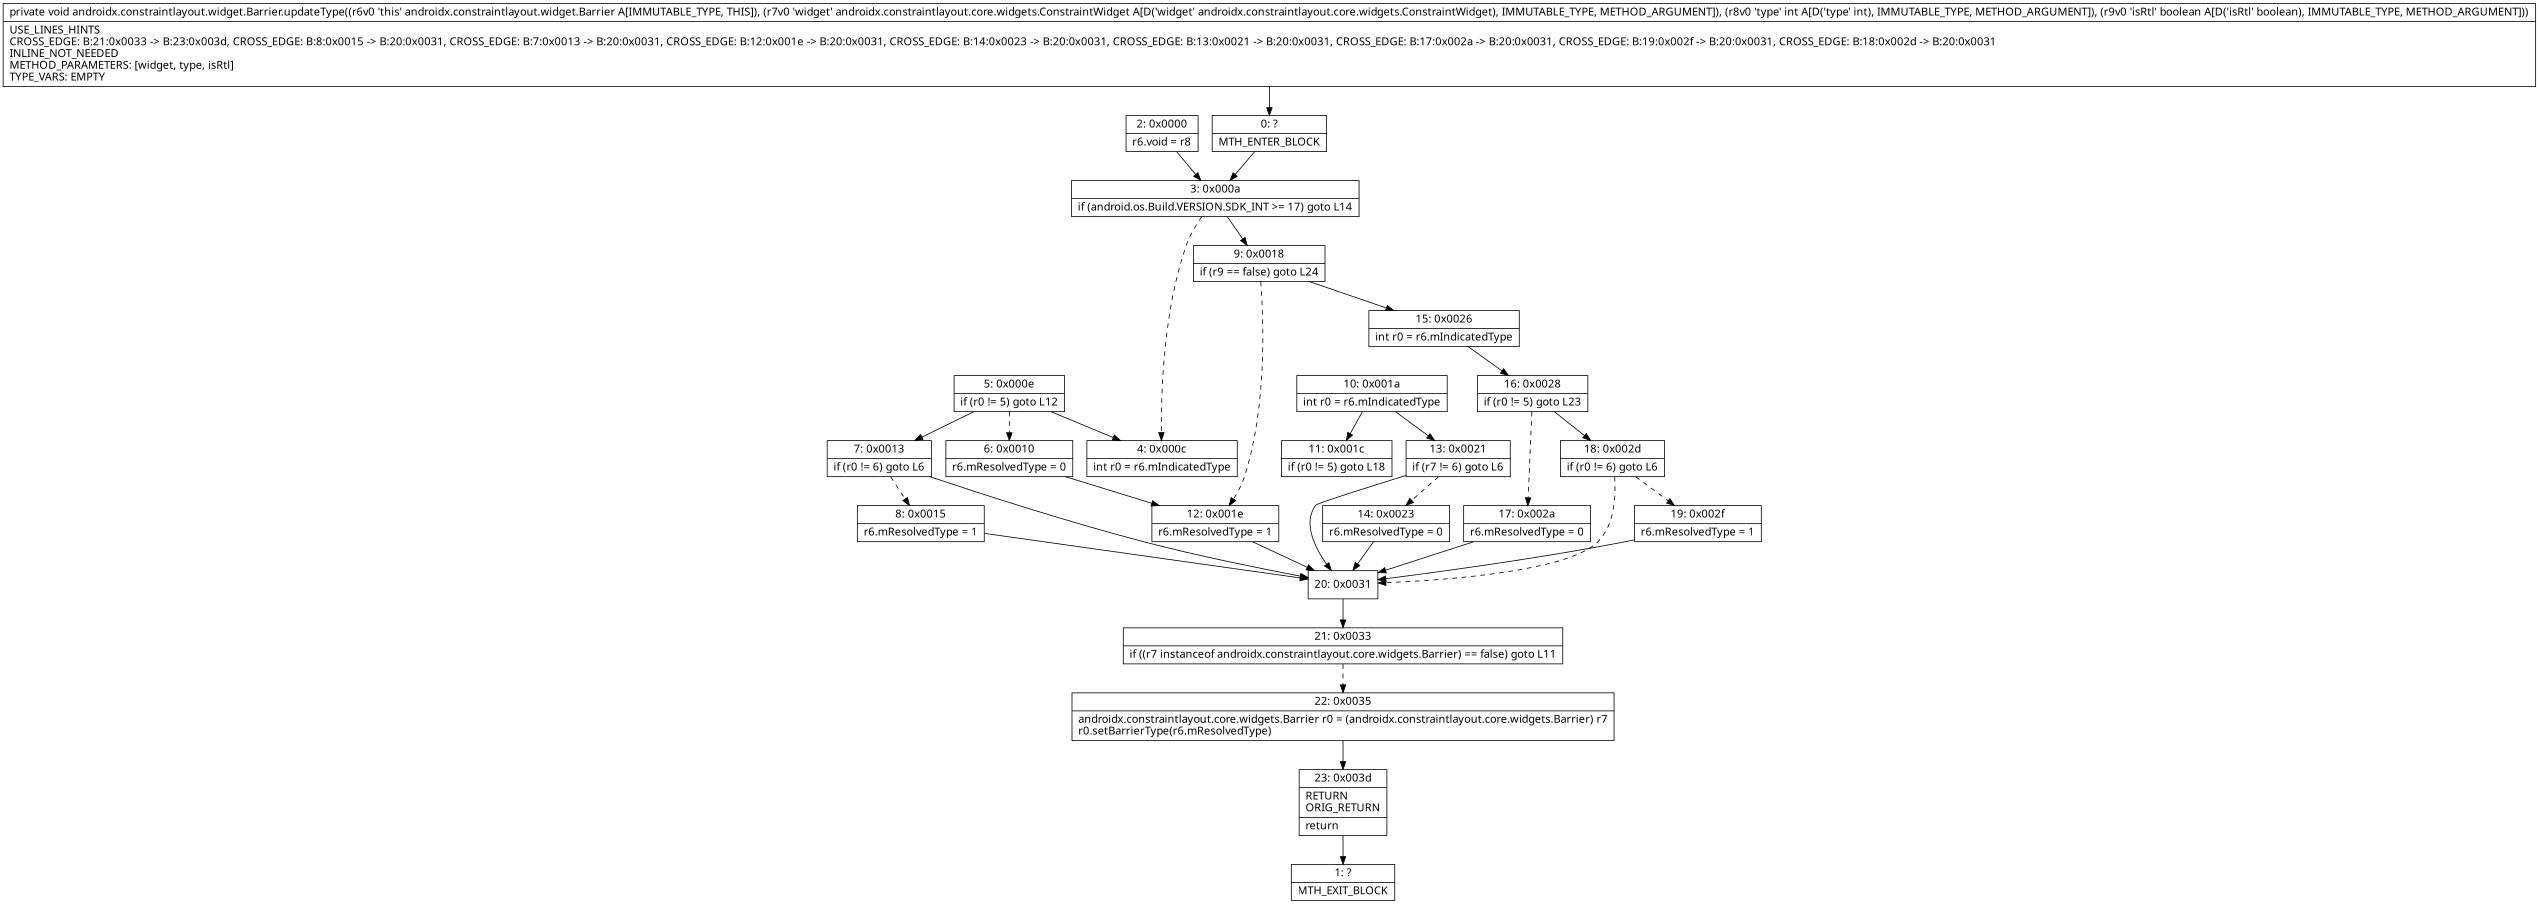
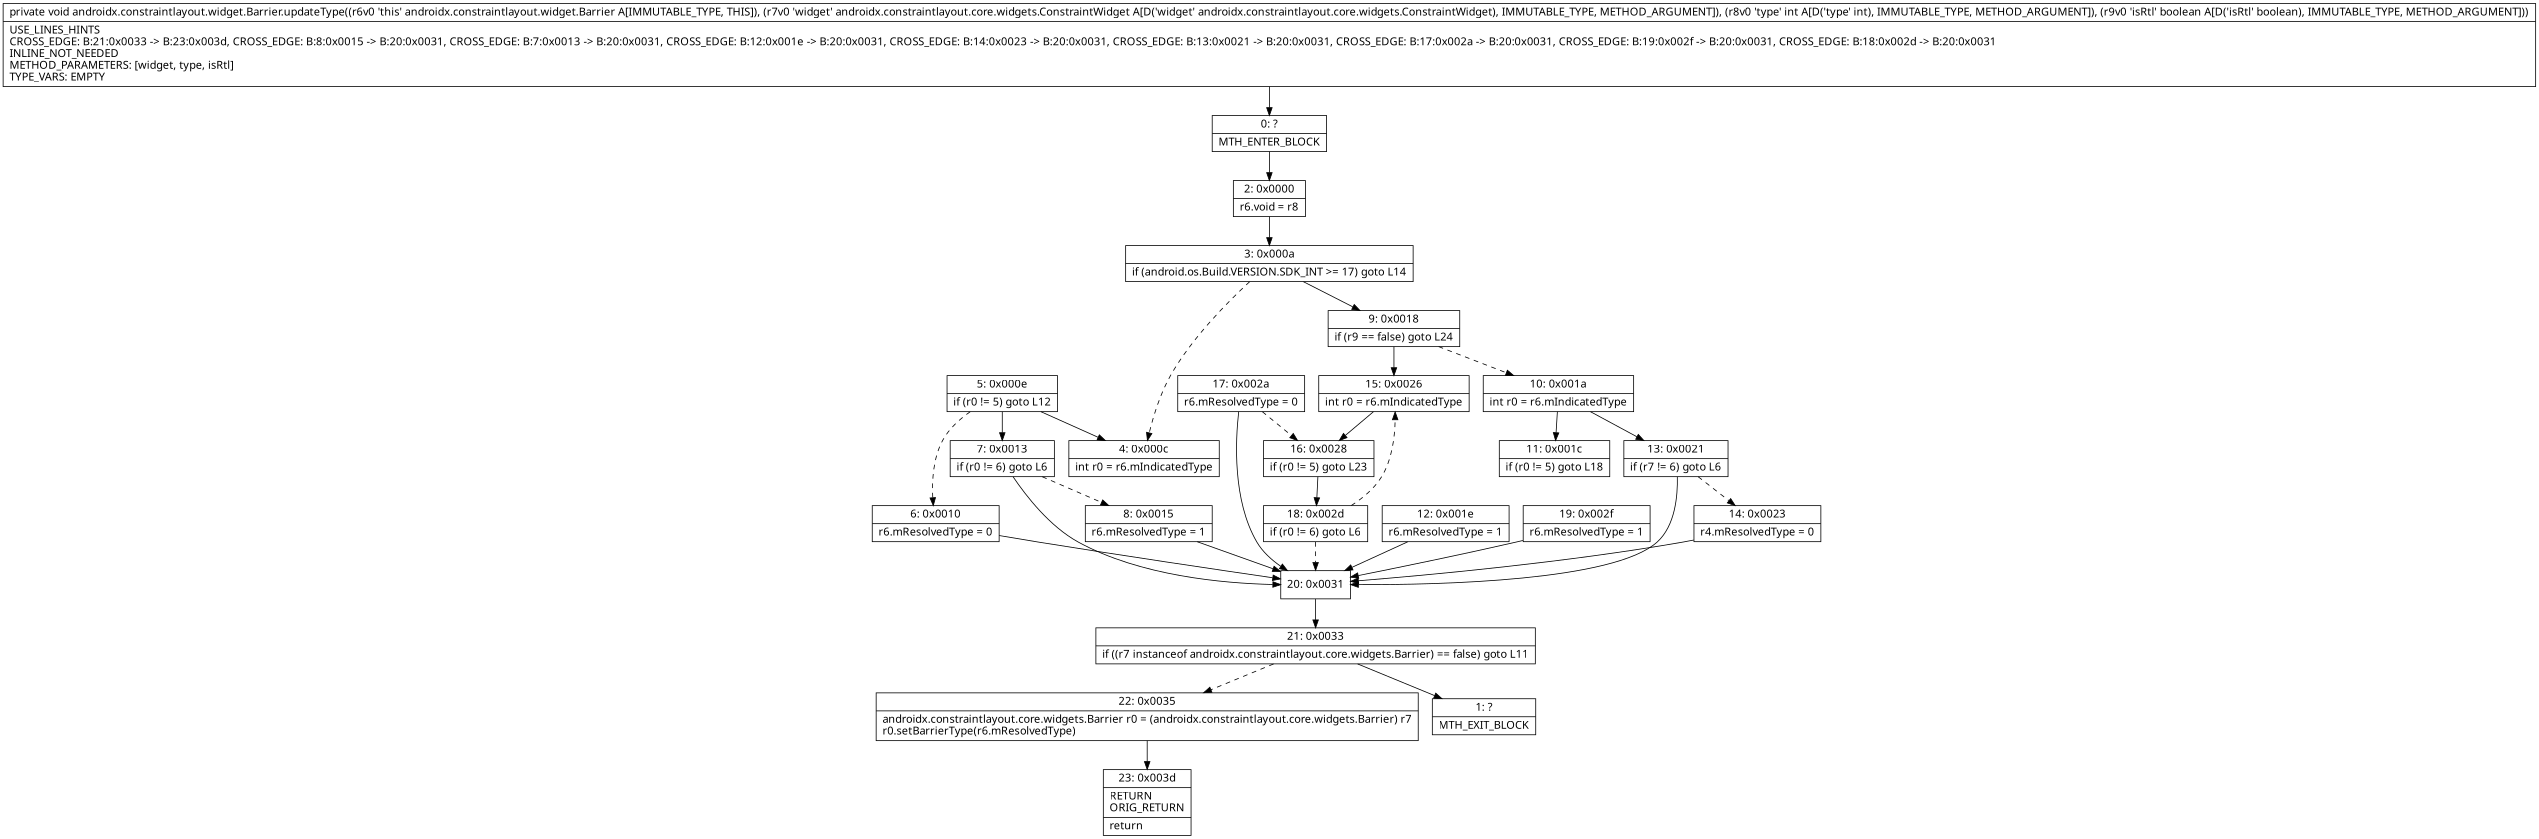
(1245, 163) -> (1269, 162)
(1260, 392) -> (1472, 360)
(1530, 455) -> (1277, 424)
(1652, 489) -> (1386, 469)
(1108, 490) -> (1136, 557)
(1386, 532) -> (1757, 532)
(1343, 846) -> (1396, 680)
